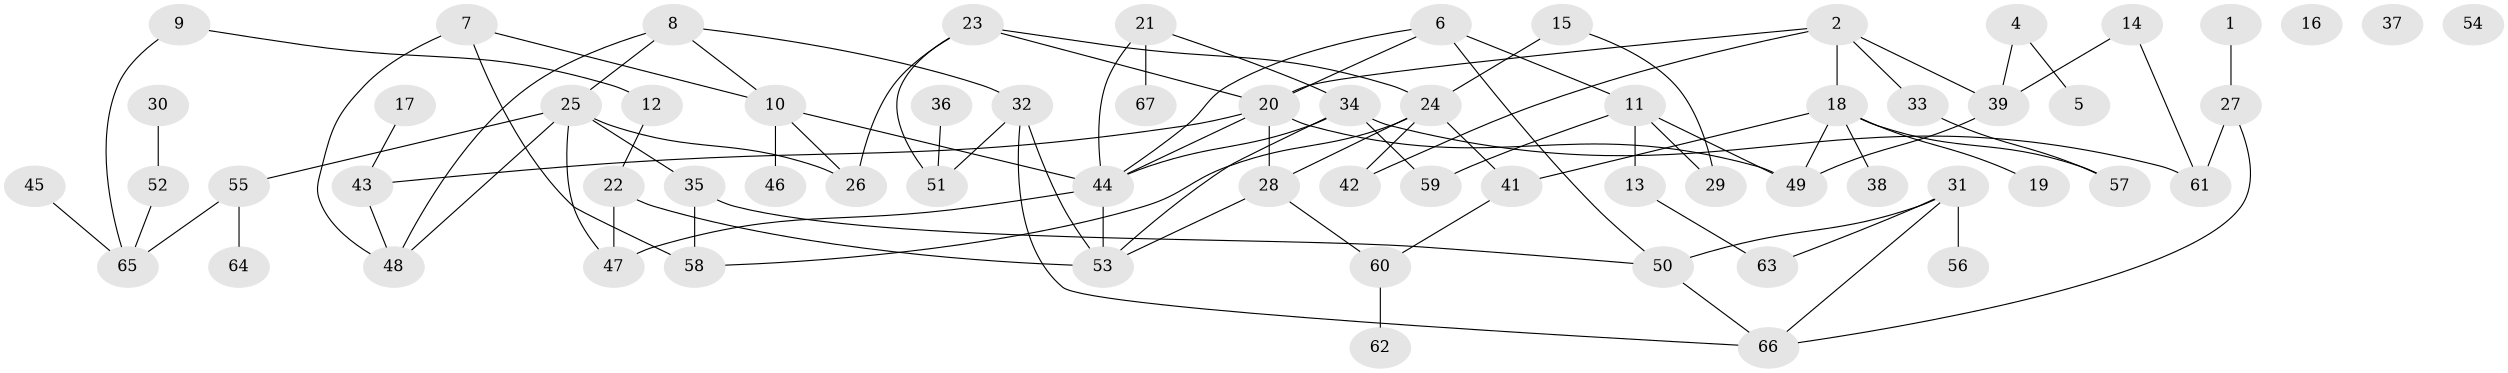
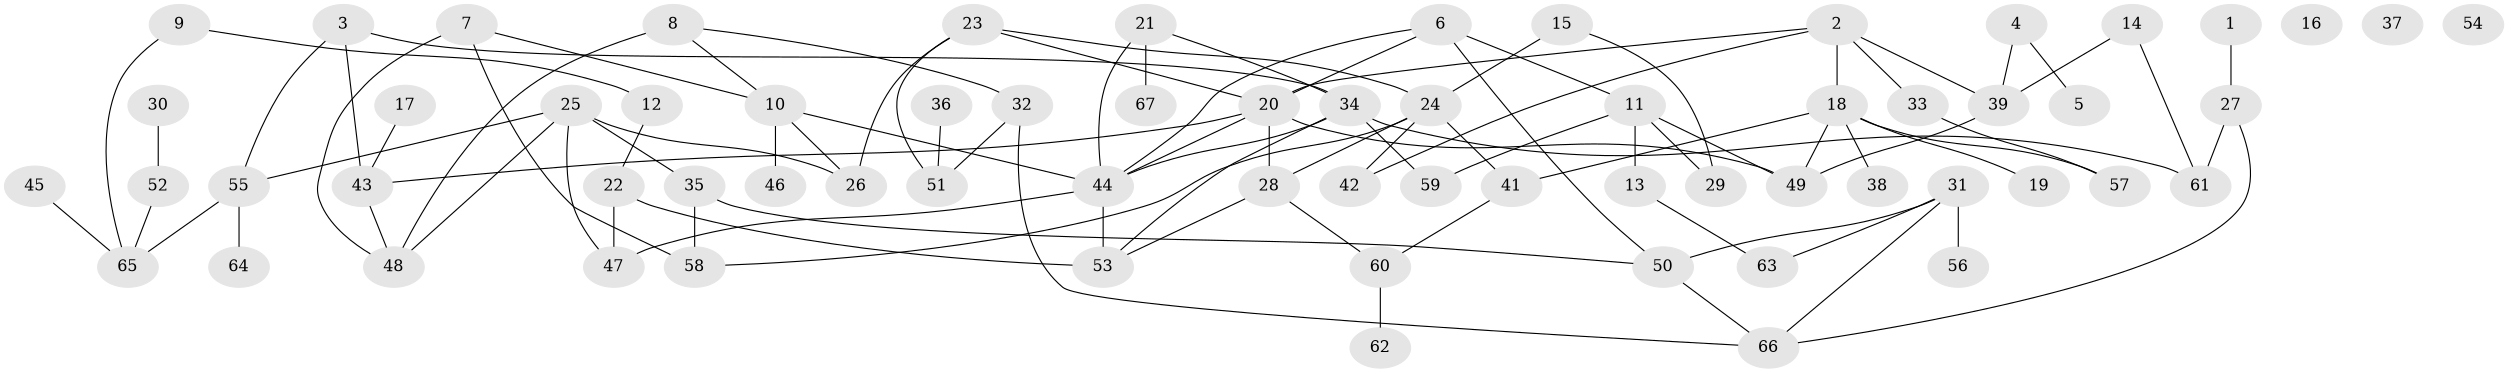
none -> (343, 25)
(630, 59) -> none
(1053, 186) -> none
